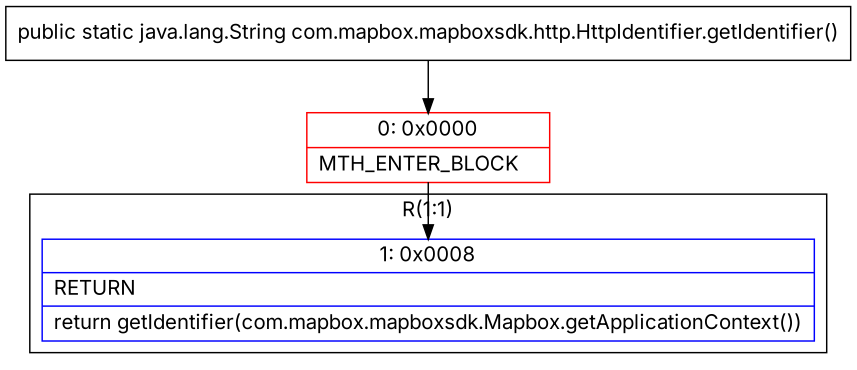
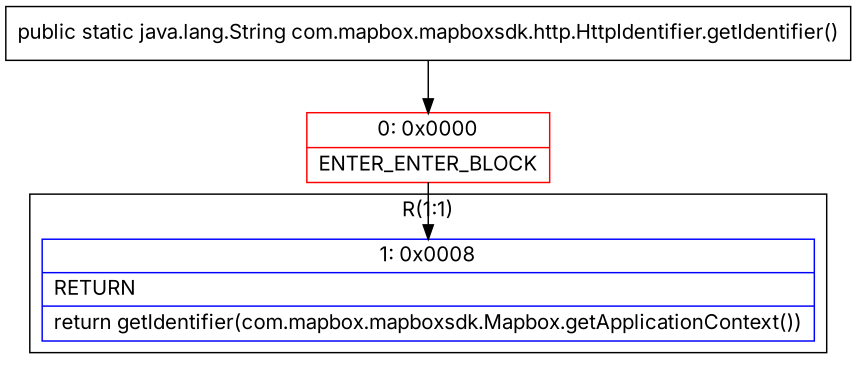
(420, 164) -> (428, 164)
